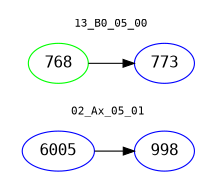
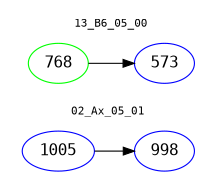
(111, 24) -> (111, 24)
(164, 63) -> (164, 63)
(58, 151) -> (58, 151)
